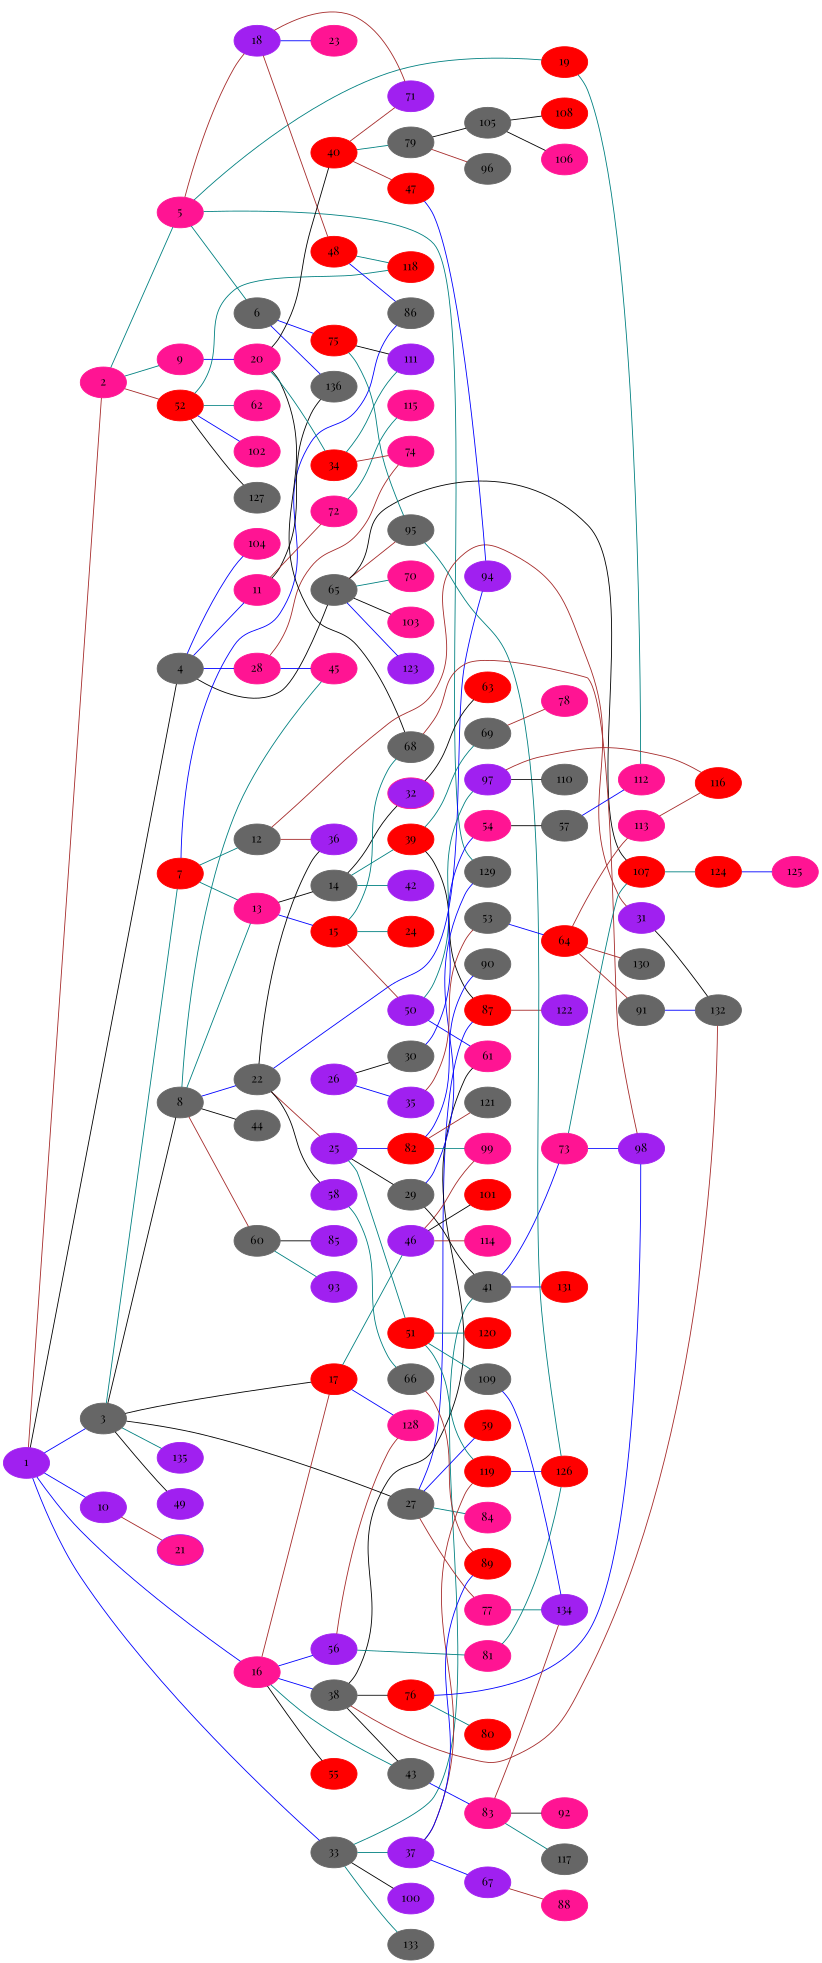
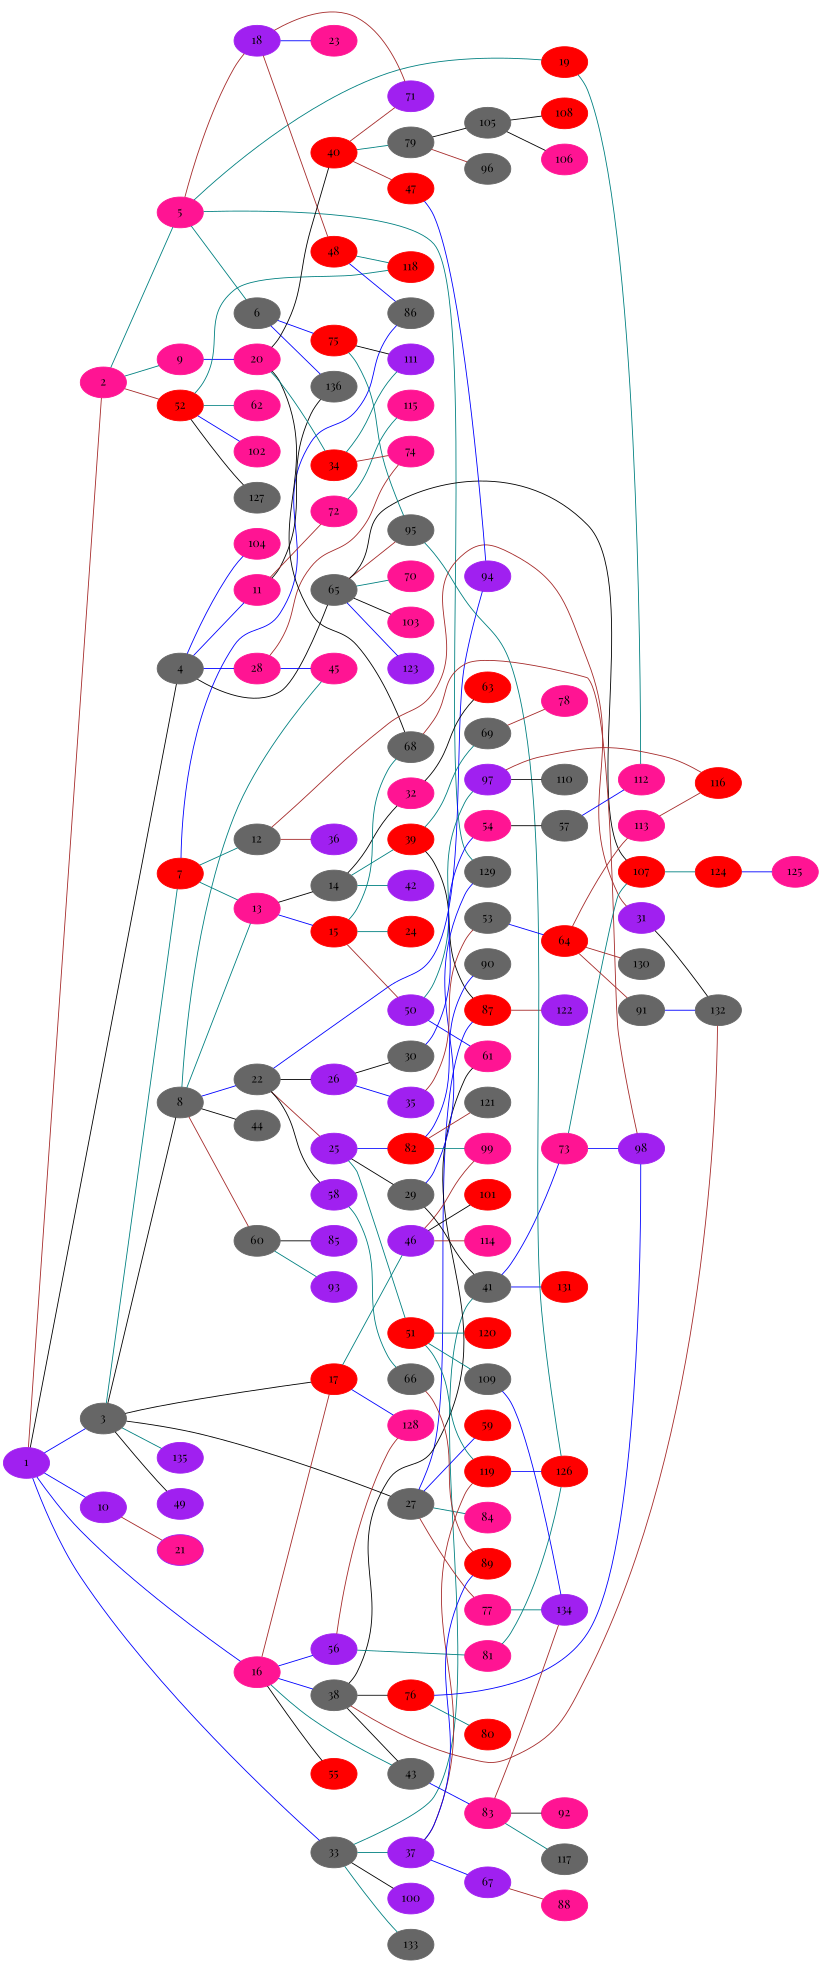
(411, 793) -> (411, 793)
(277, 954) -> (296, 1079)
